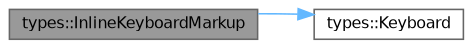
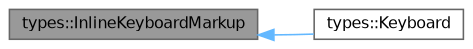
(278, 14) -> (294, 35)
